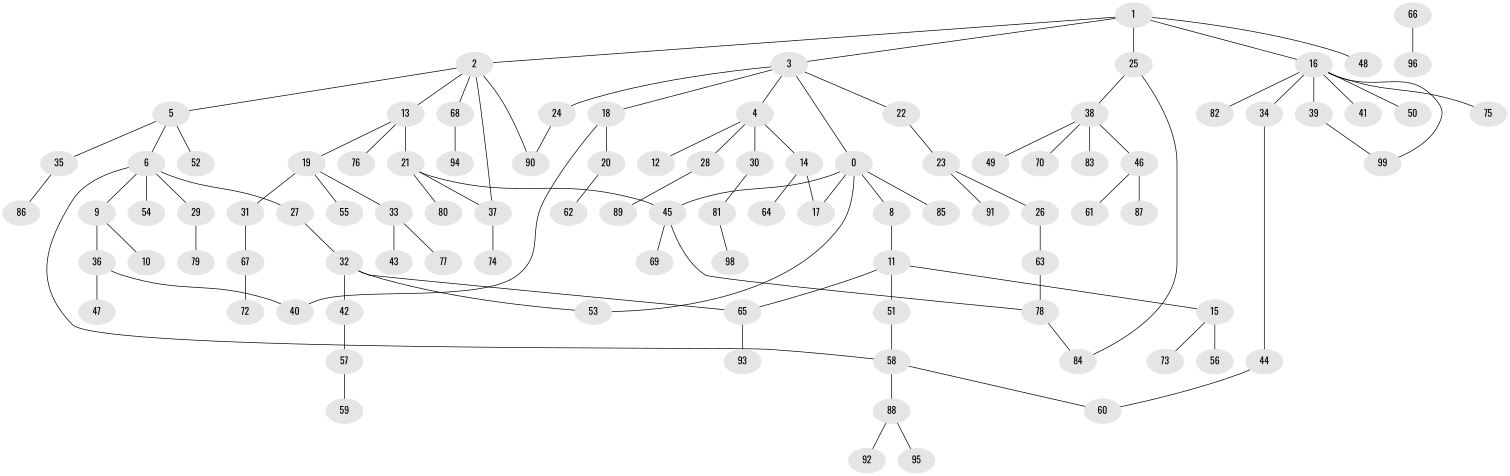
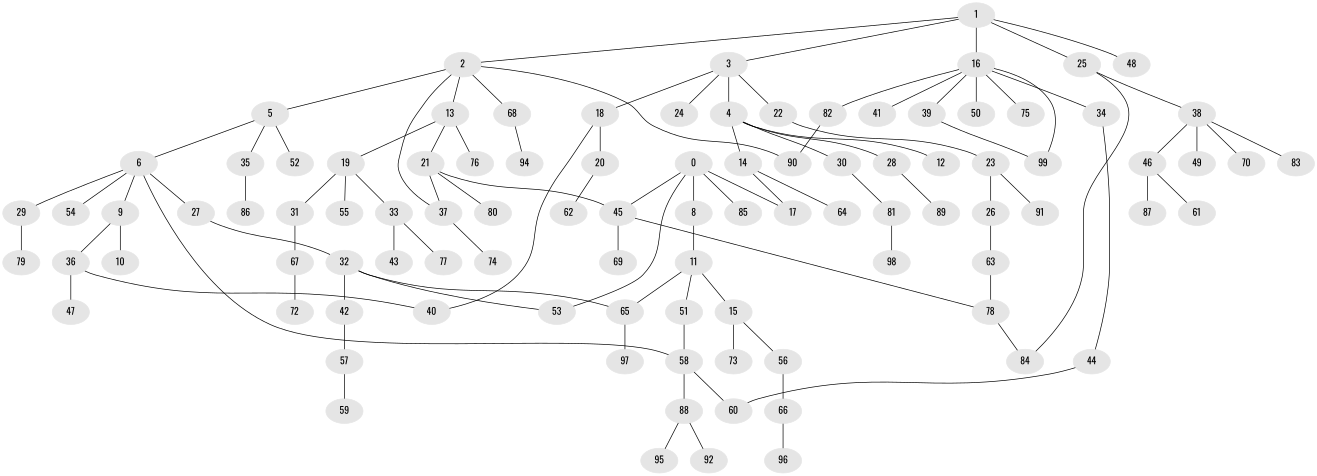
(822, 114) -> none
(544, 139) -> (810, 139)
(742, 362) -> (625, 362)
none -> (783, 386)
